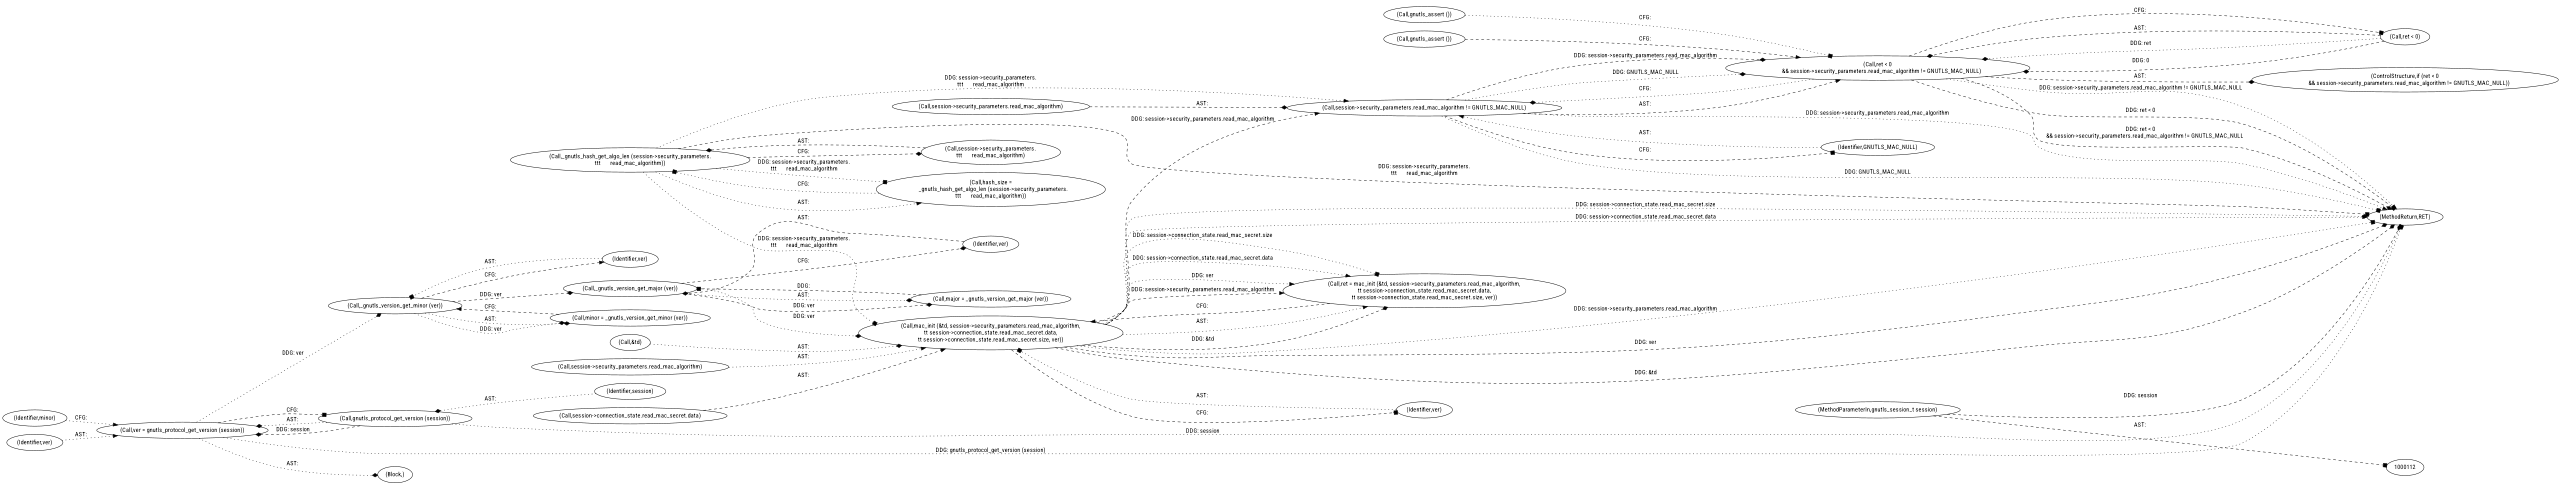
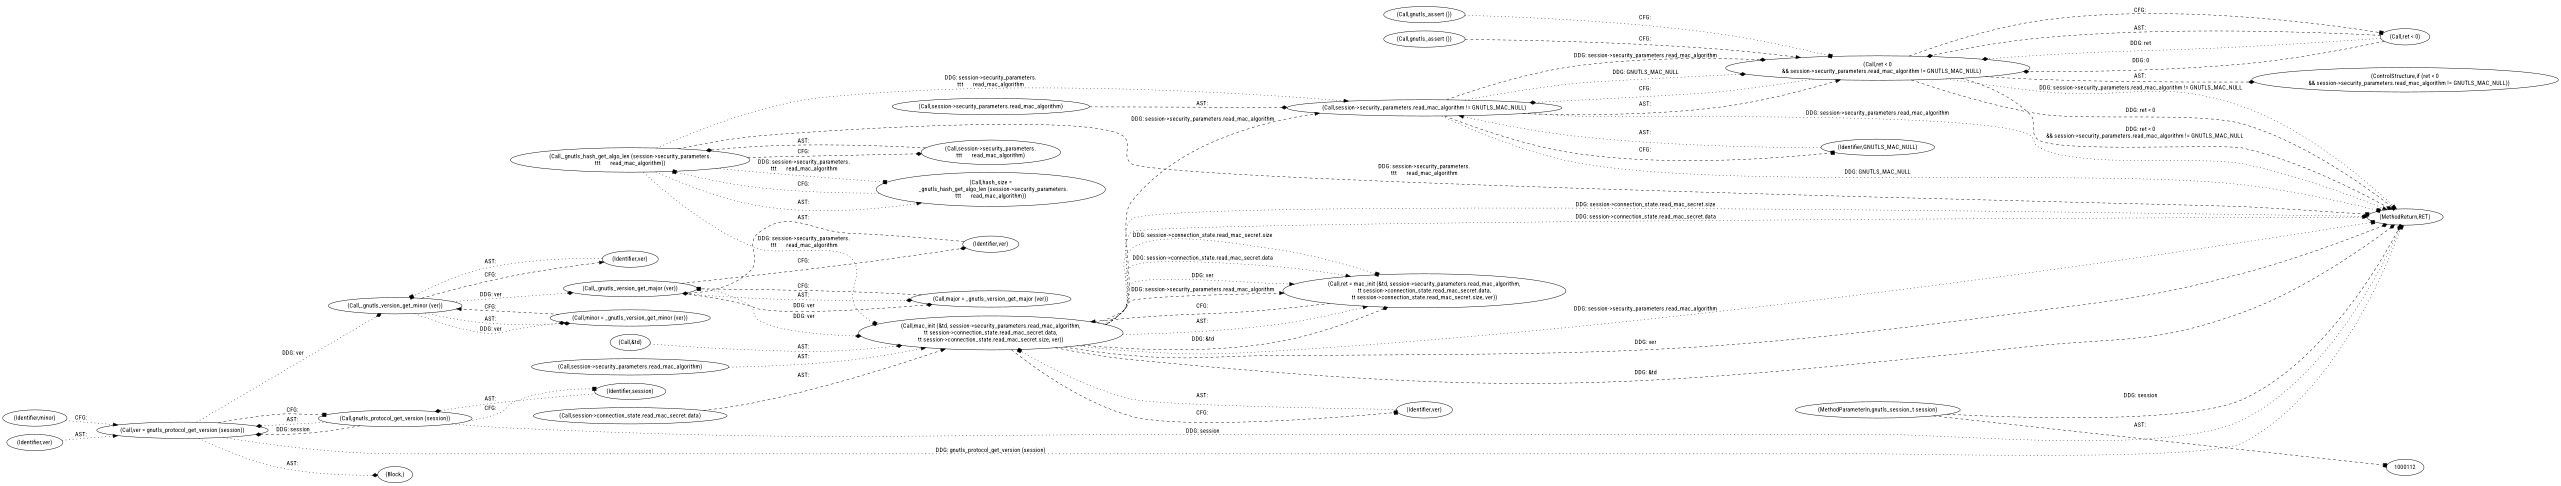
(804, 286) -> (804, 286)
(510, 297) -> (510, 297)
none -> (531, 396)
